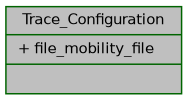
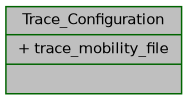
(86, 49) -> (94, 49)
